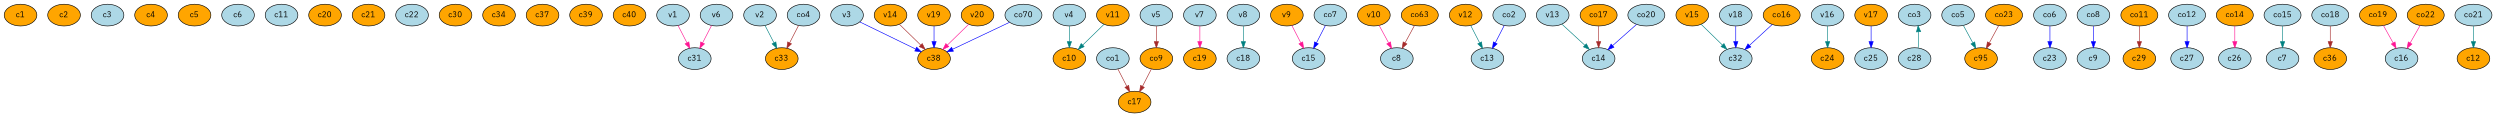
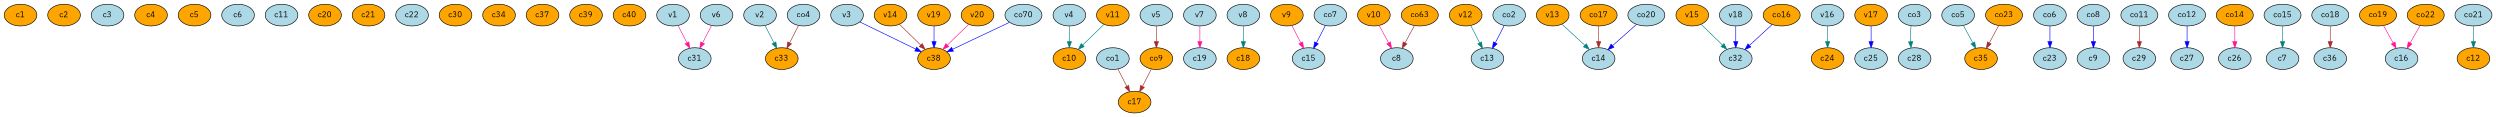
(1553, 15) -> (1553, 15)
(2139, 15) -> (2139, 15)
(1919, 40) -> (1911, 34)
(1200, 59) -> (1200, 59)
(1243, 59) -> (1243, 59)
(1981, 59) -> (1981, 59)
(2139, 59) -> (2139, 59)
(2330, 59) -> (2330, 59)
